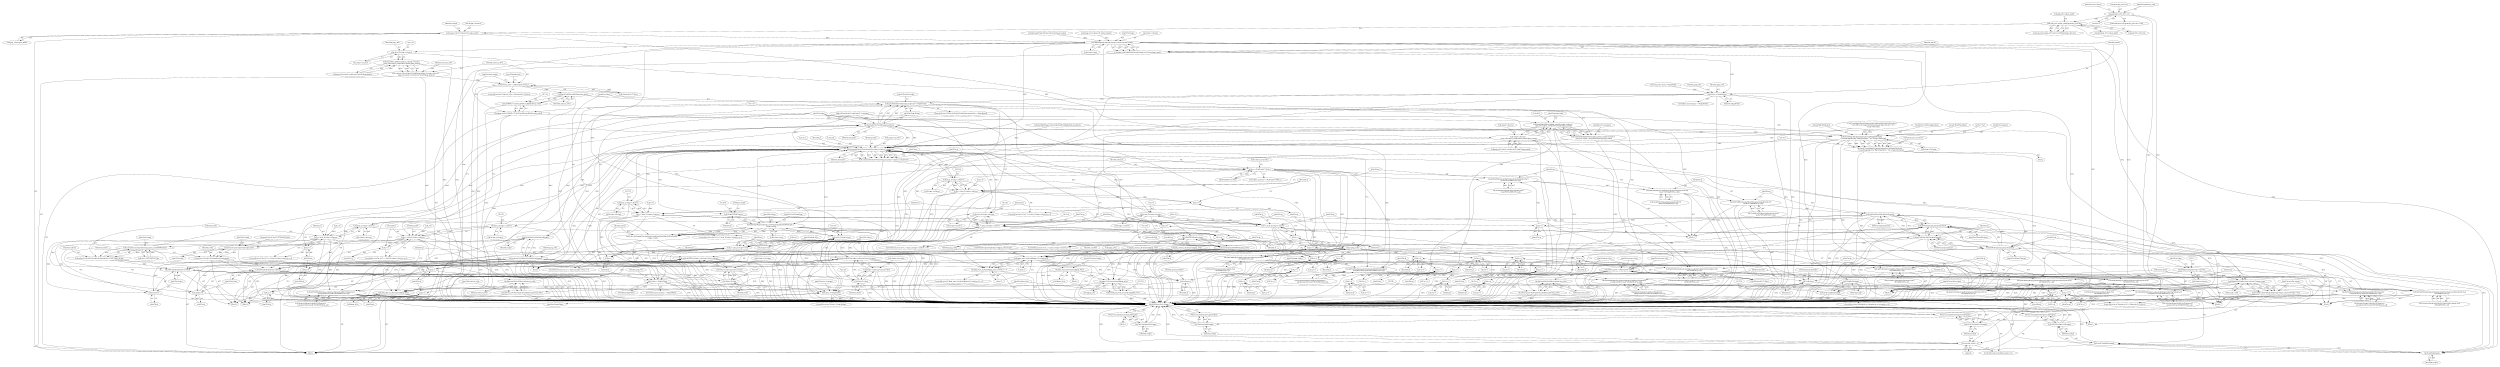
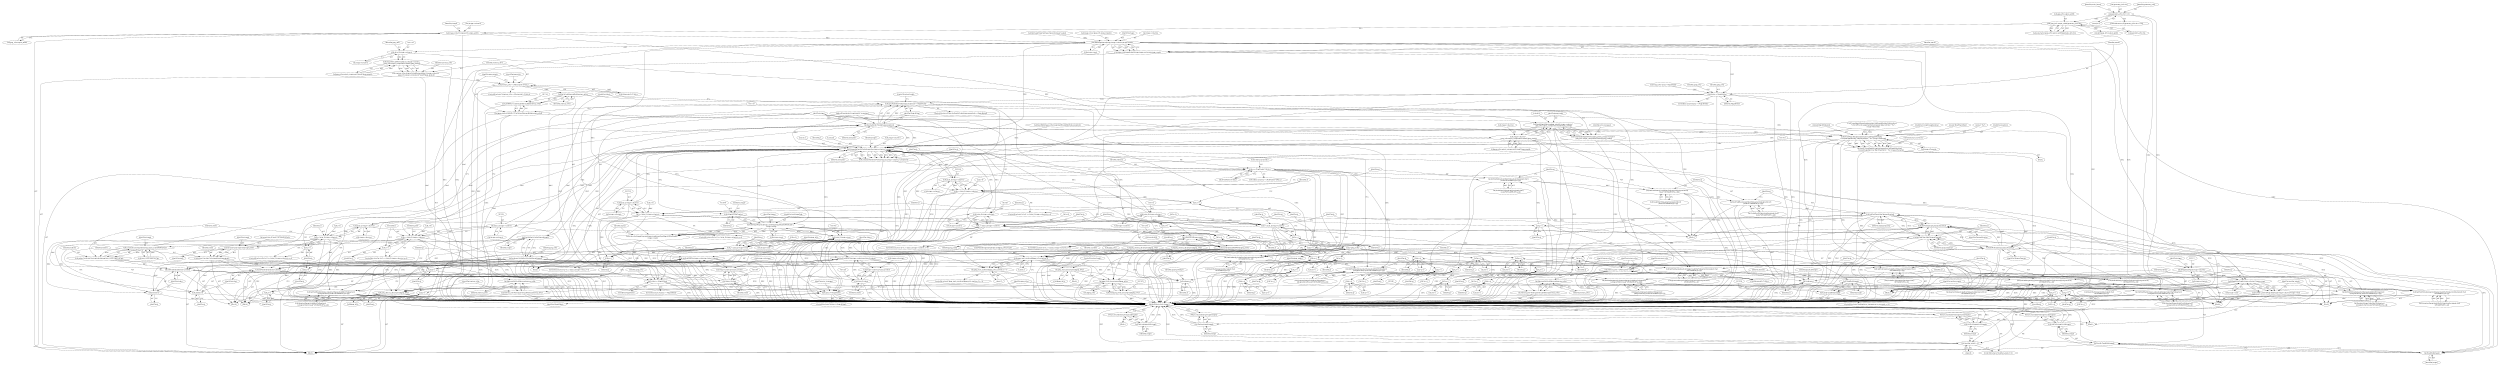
(2125, 304) -> none
